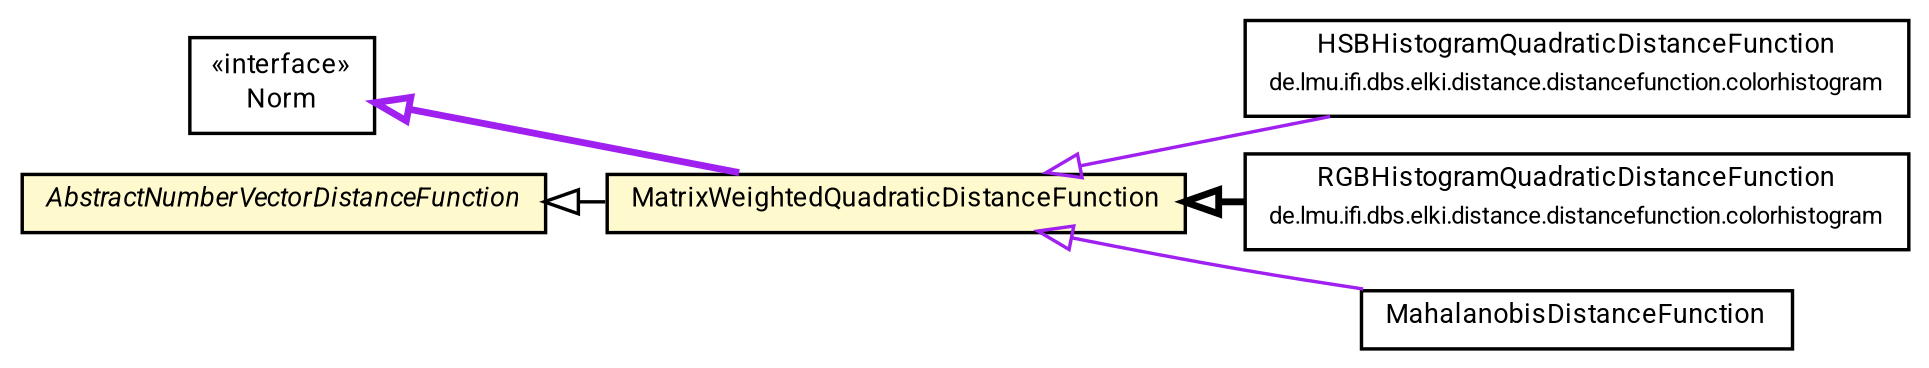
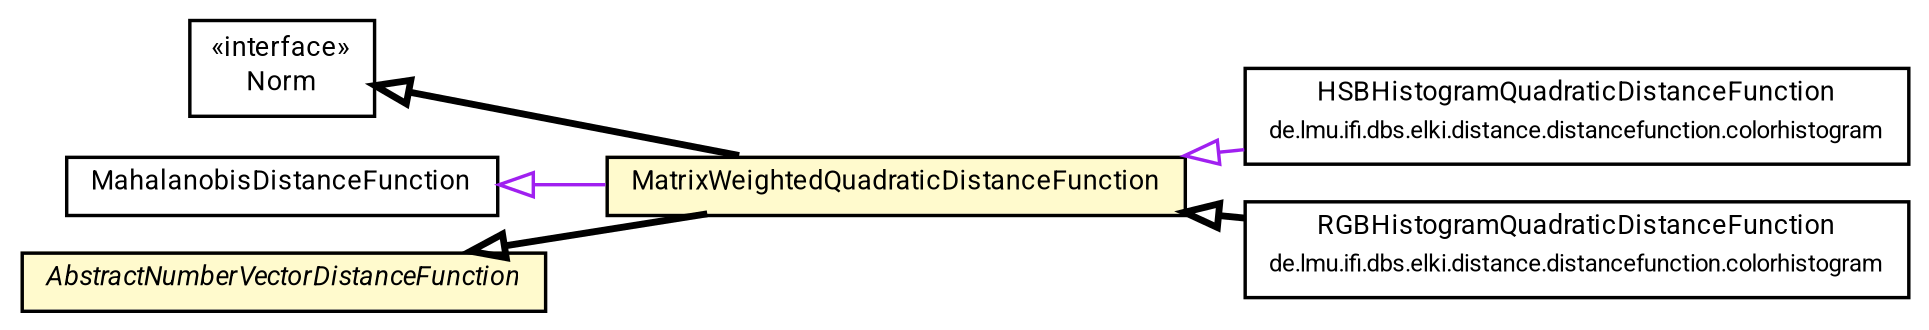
(574, 141) -> (574, 124)
(592, 202) -> (606, 230)
(1217, 265) -> (569, 185)
